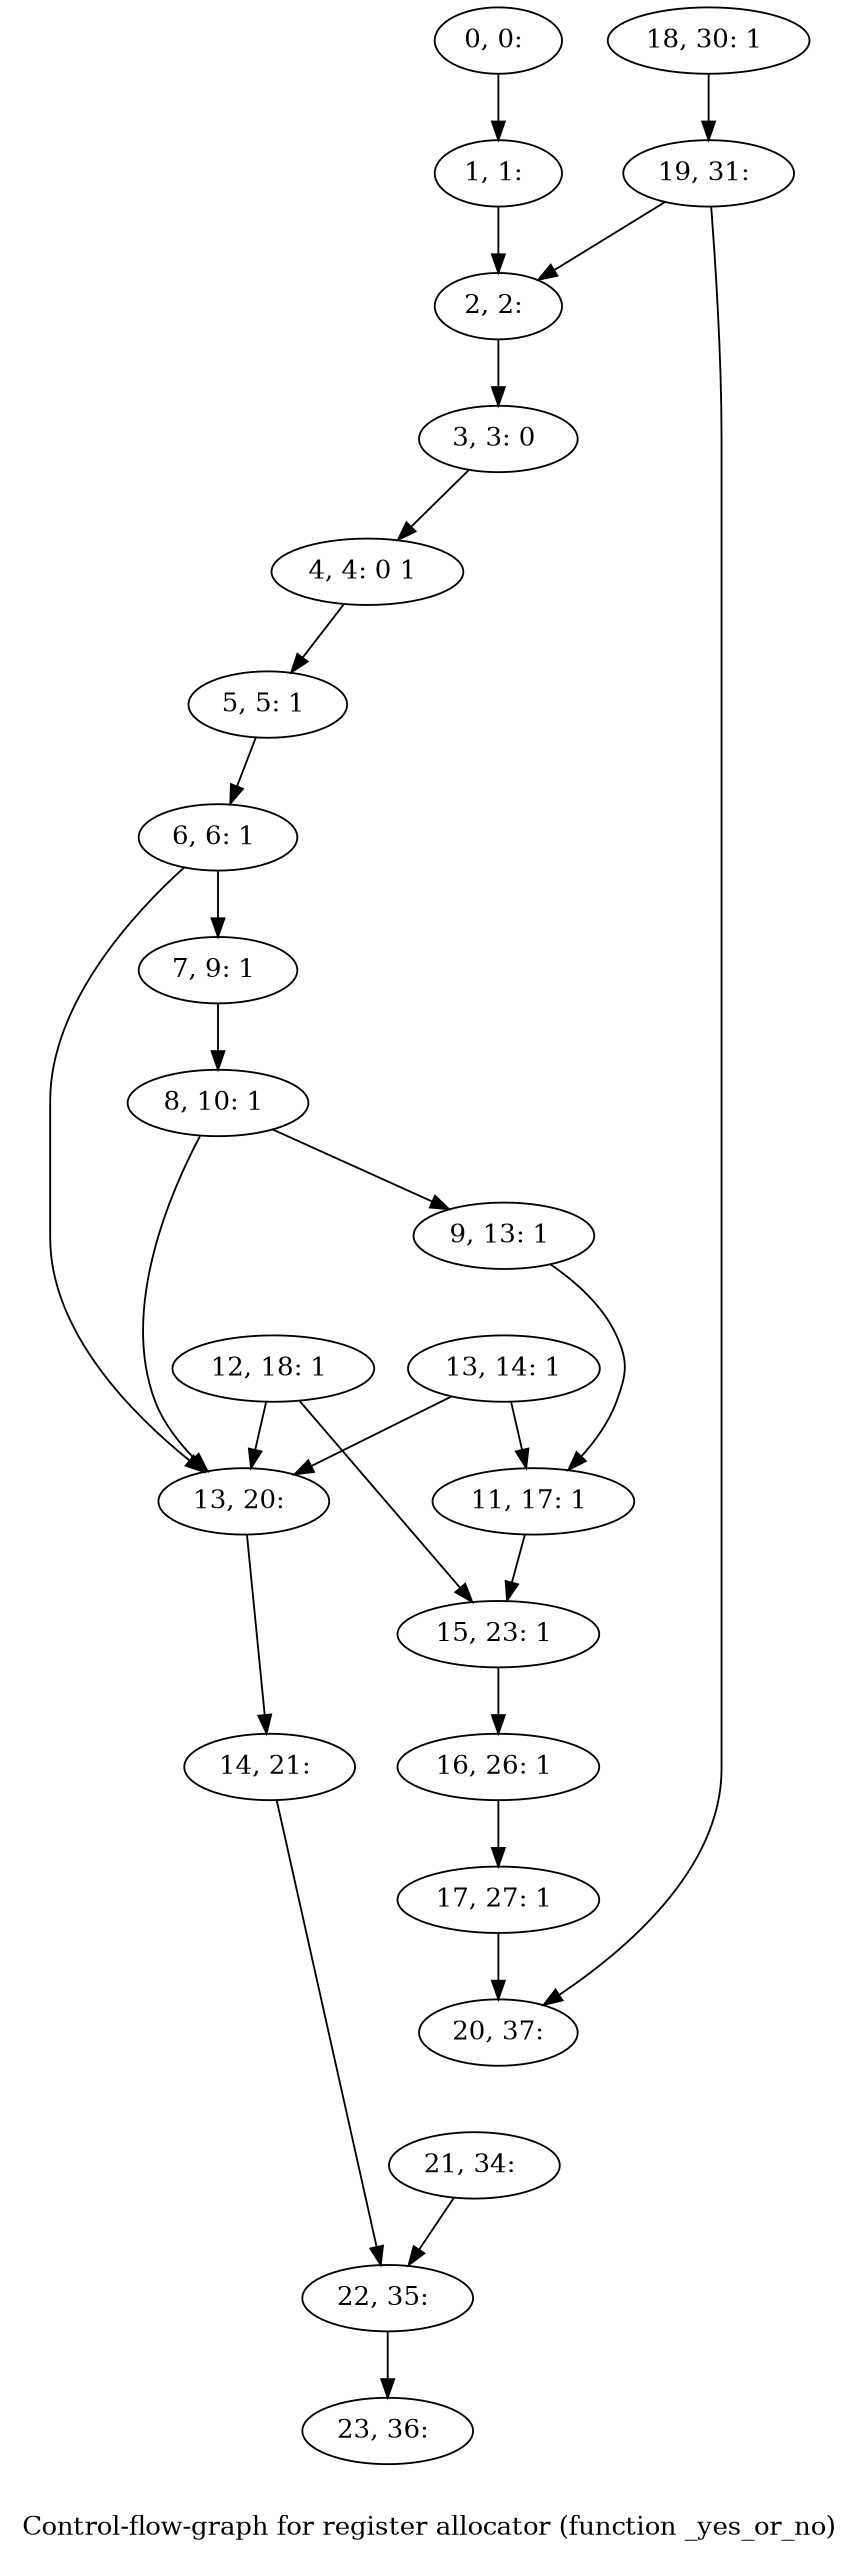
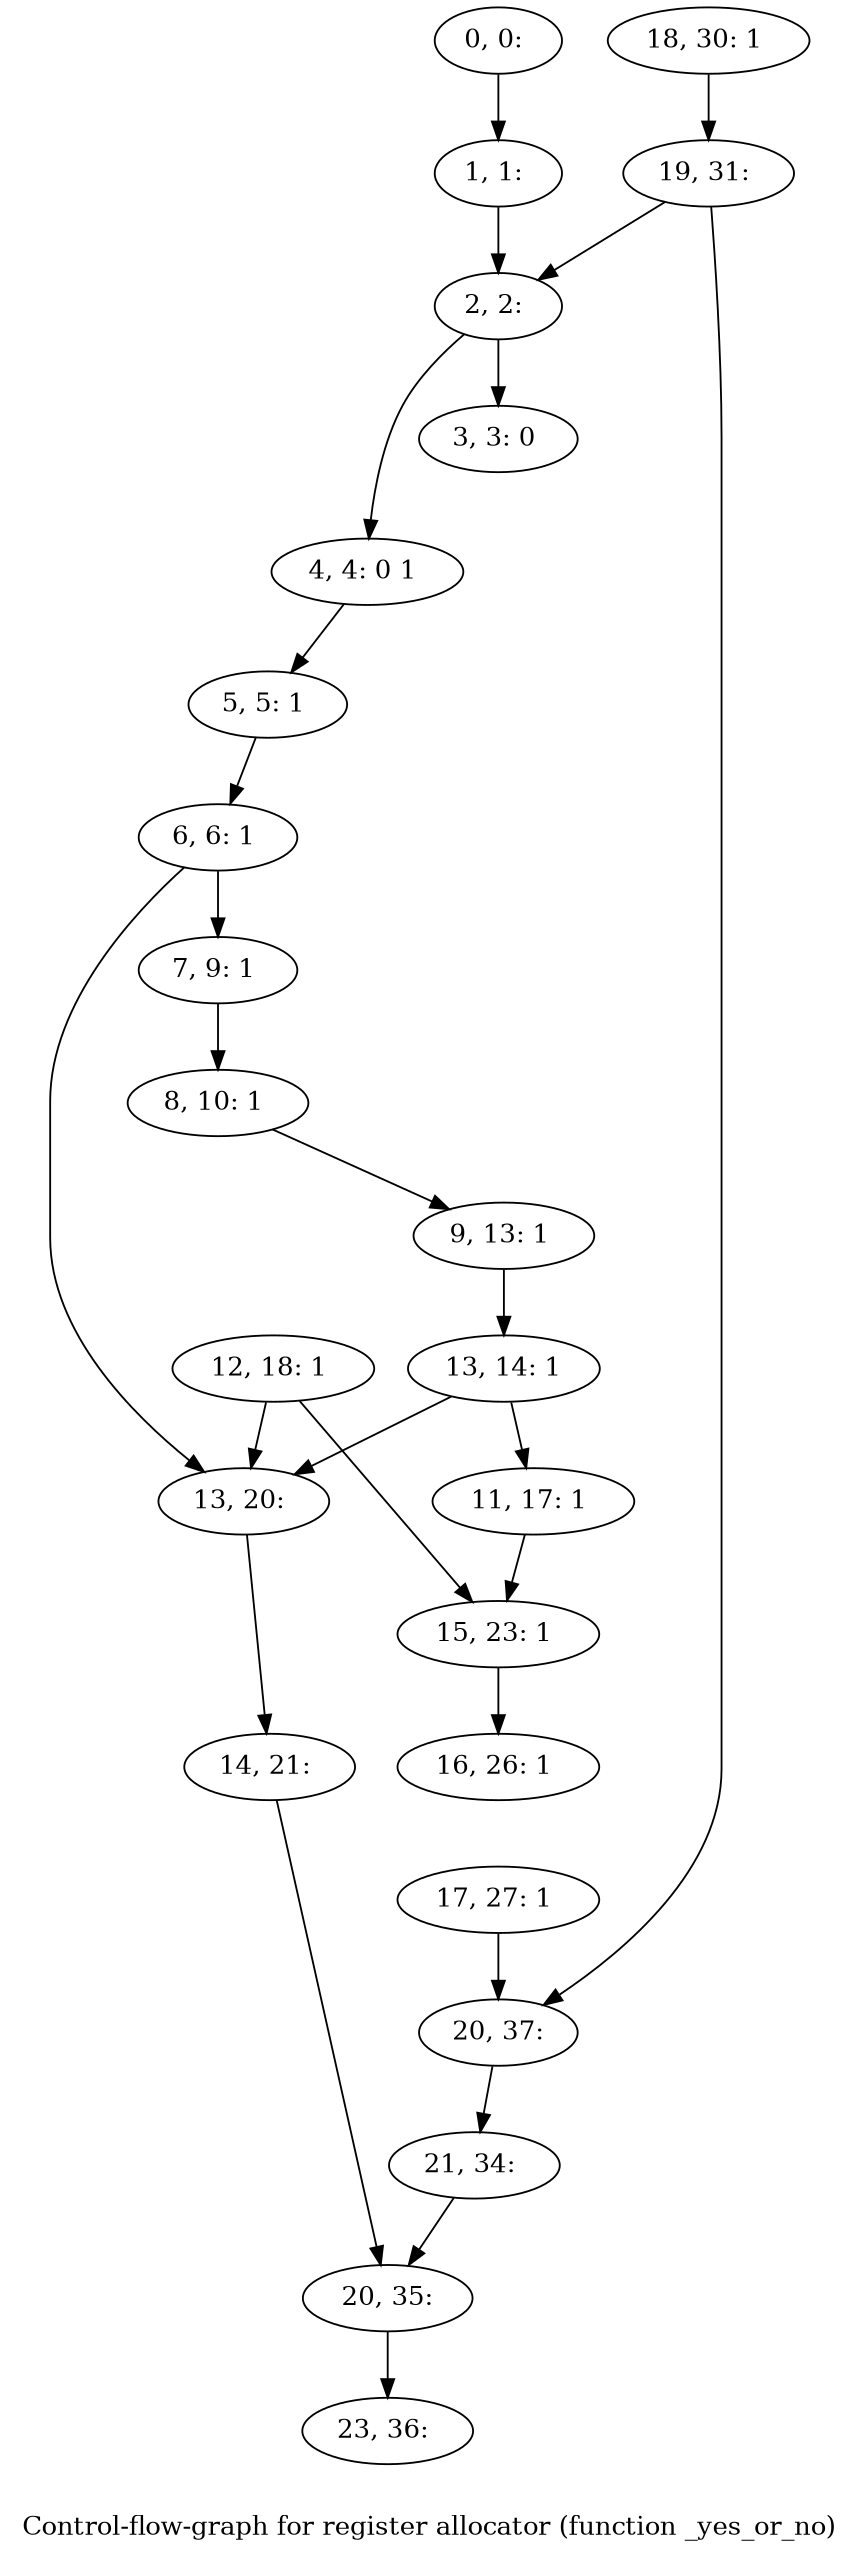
(440, 498) -> (397, 417)
(145, 1299) -> none
(623, 1352) -> (504, 1293)
(498, 1824) -> none
none -> (488, 2090)
(388, 2298) -> (388, 2298)
